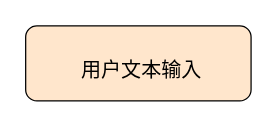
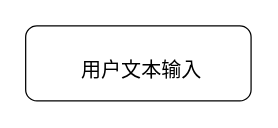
(138, 63) -> (138, 63)
